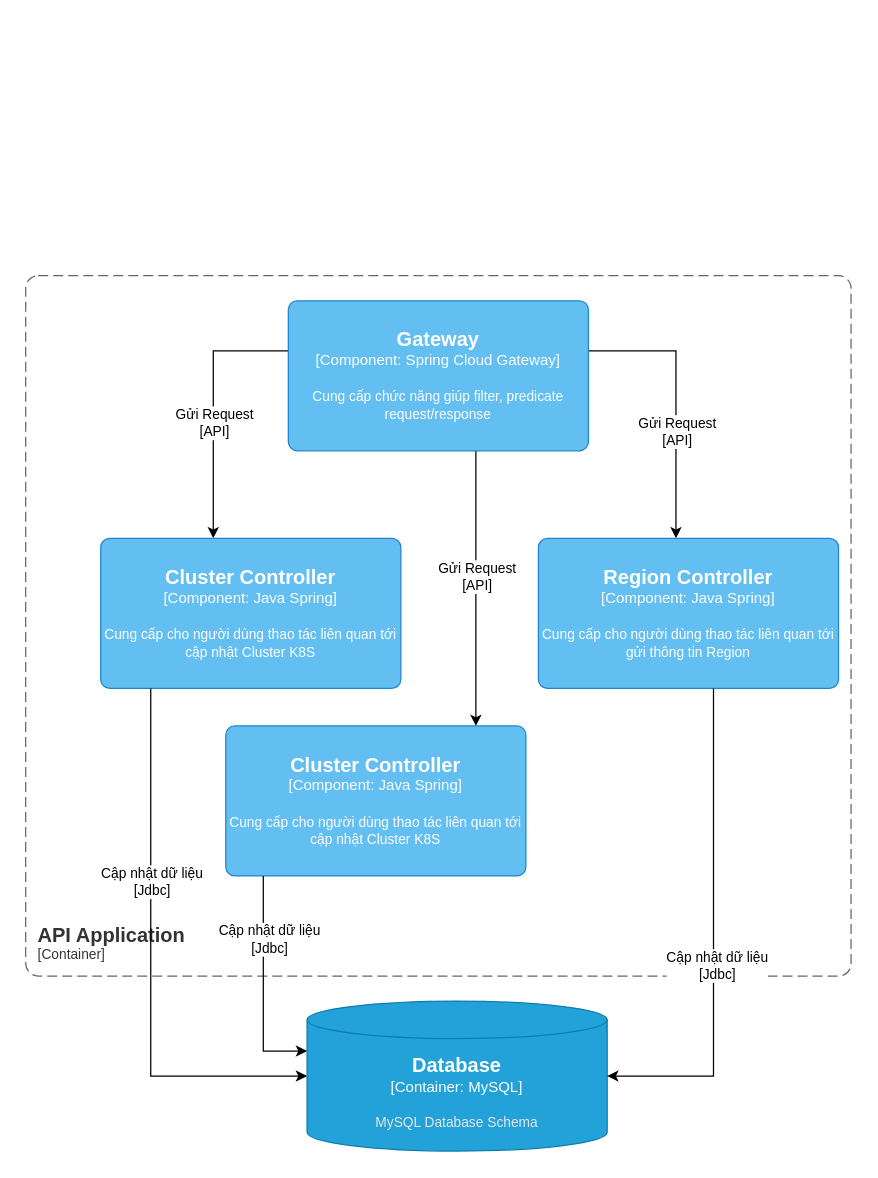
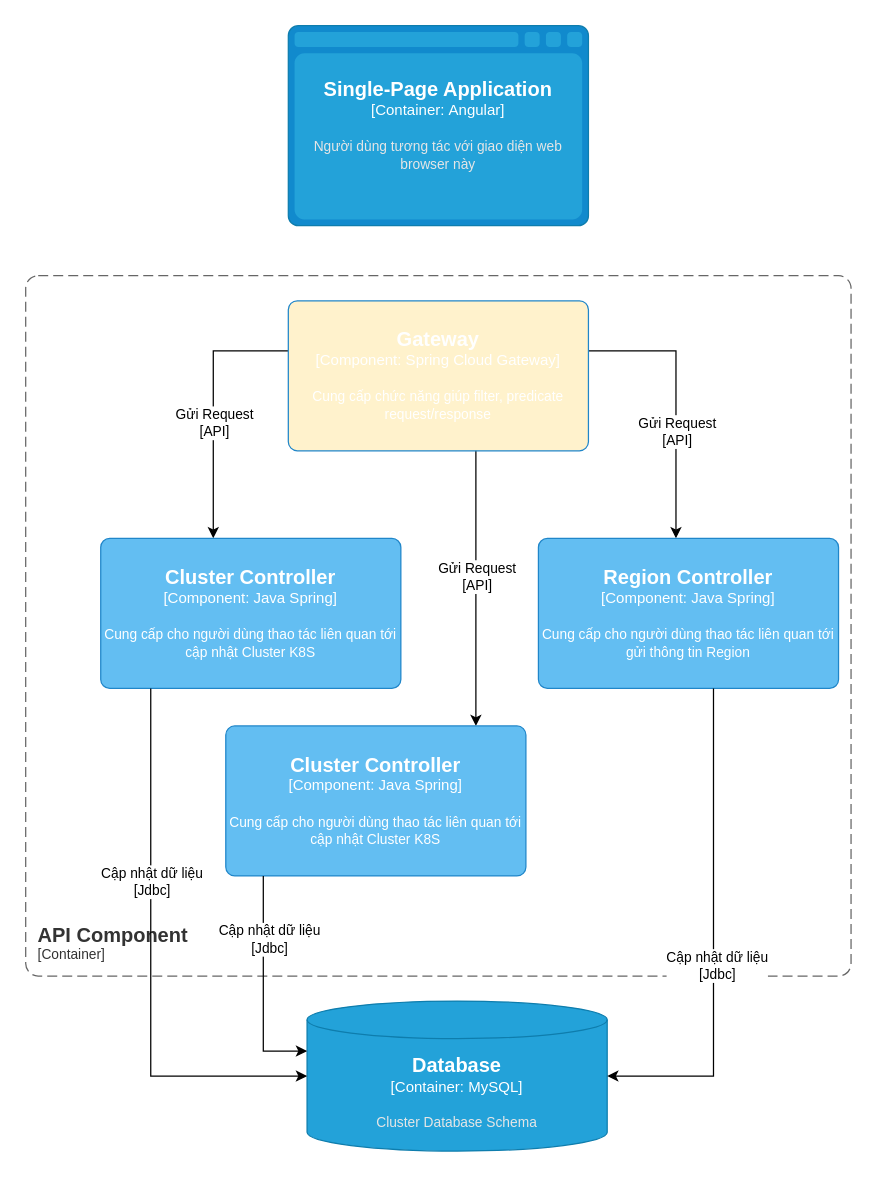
none -> (438, 126)
(438, 376) -> (438, 376)
(89, 945) -> (86, 945)
(457, 1092) -> (457, 1092)
